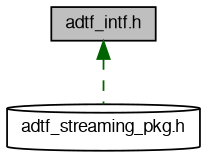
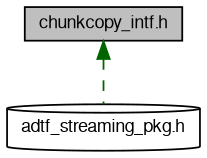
(104, 24) -> (104, 24)
